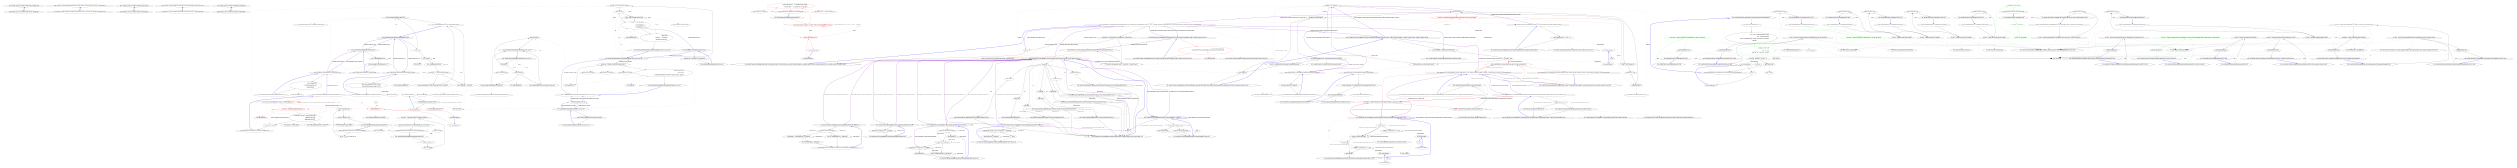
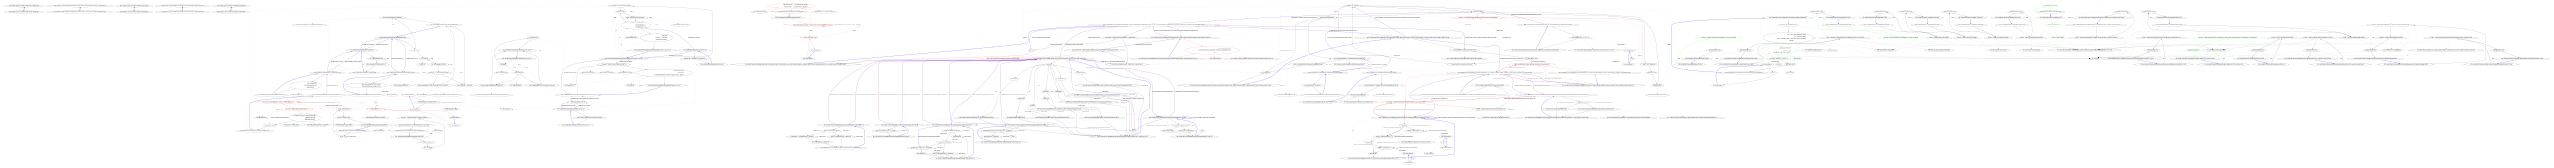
(1508, 59) -> (1532, 59)
